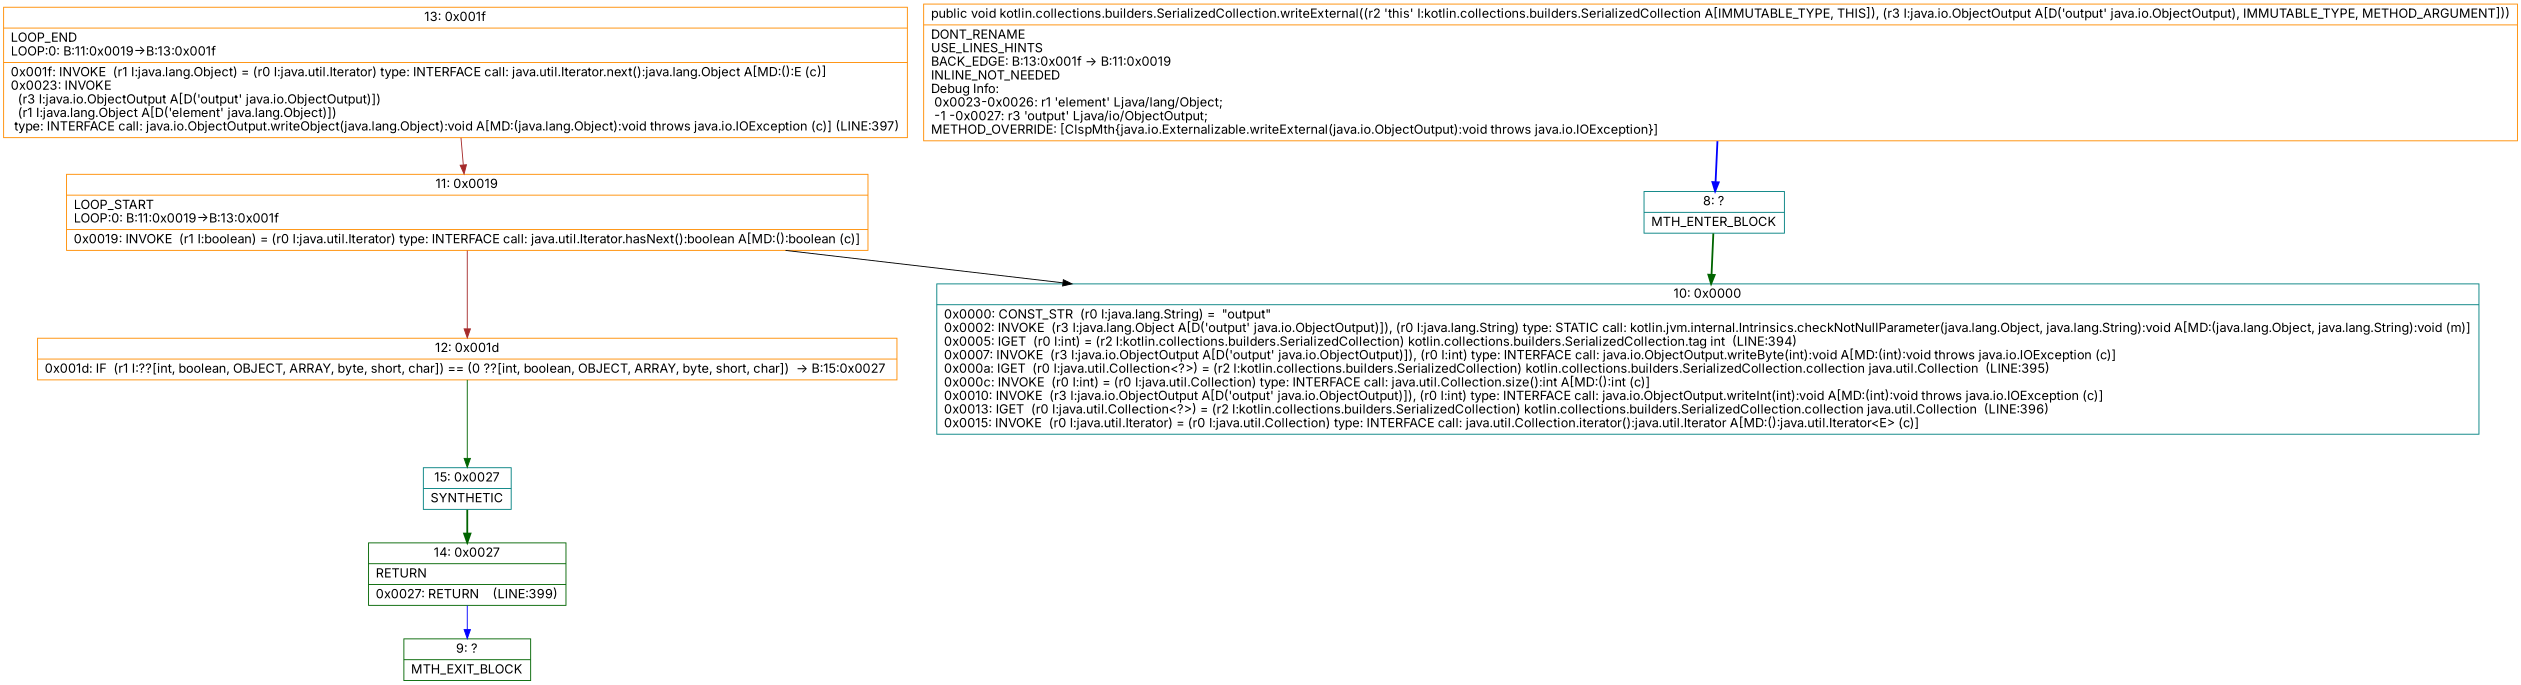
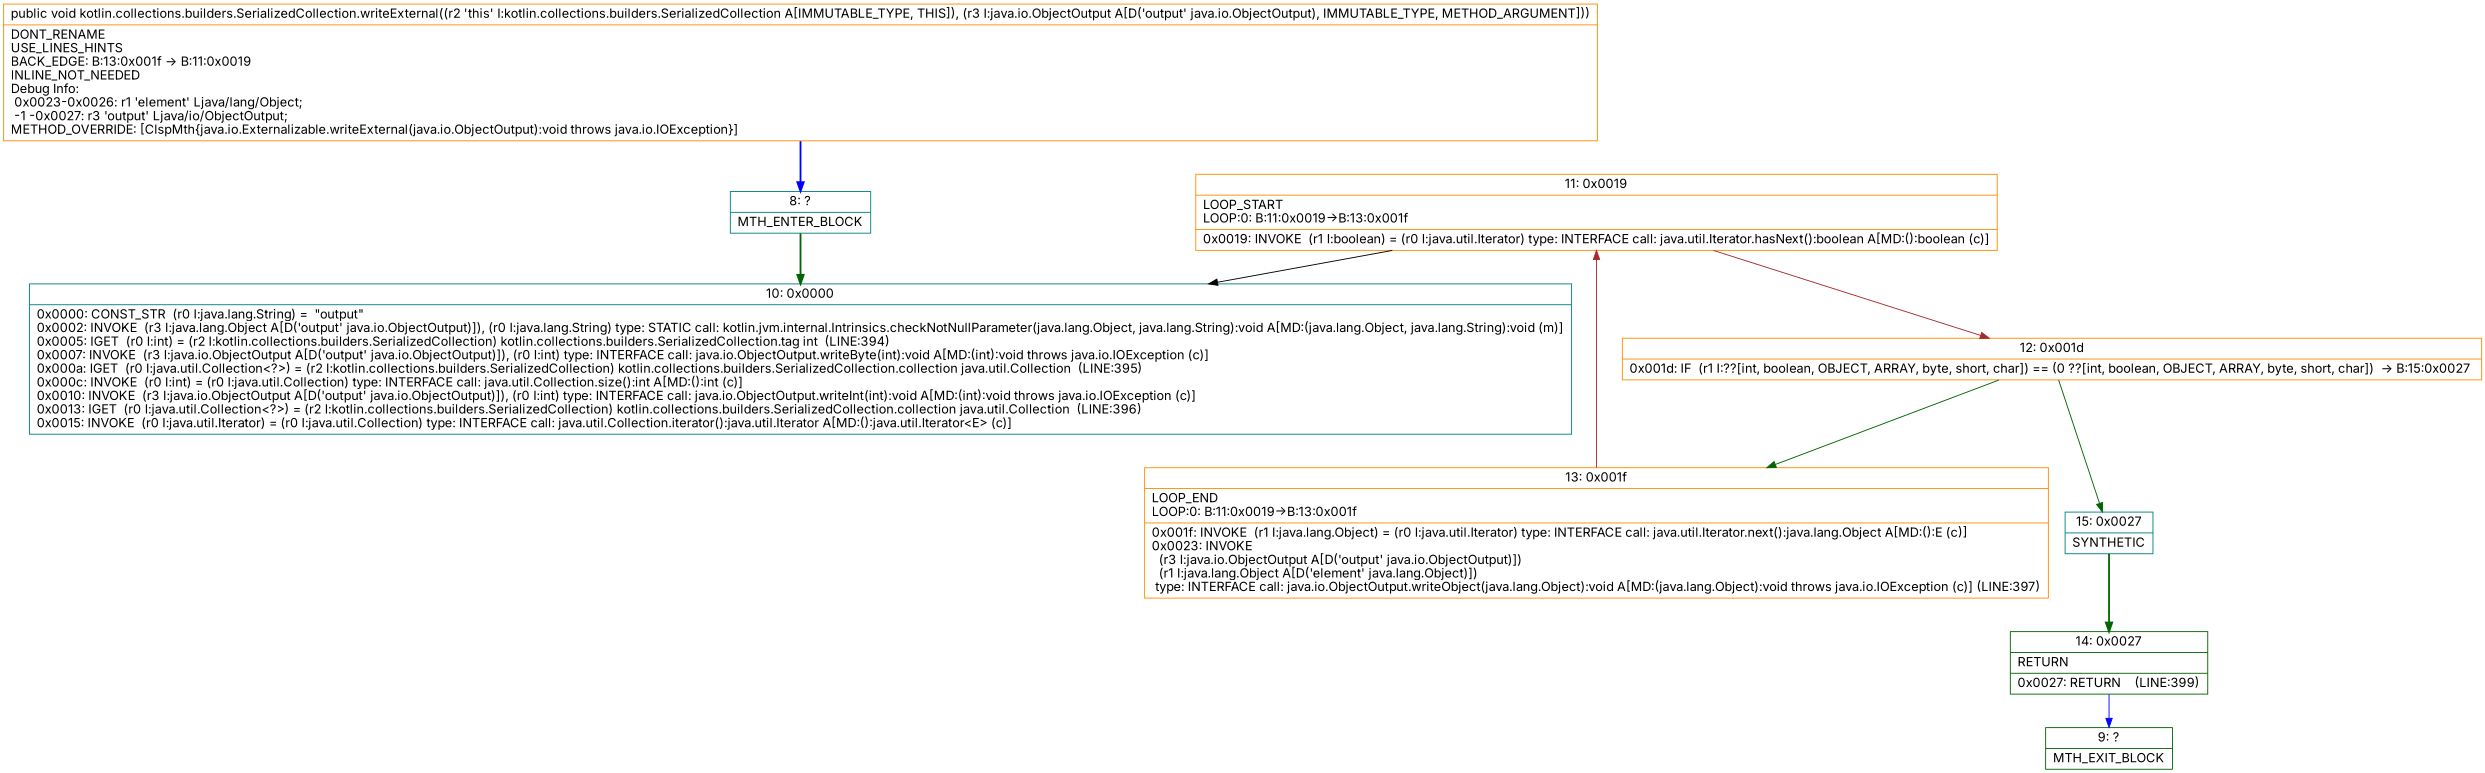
none -> (1887, 422)
